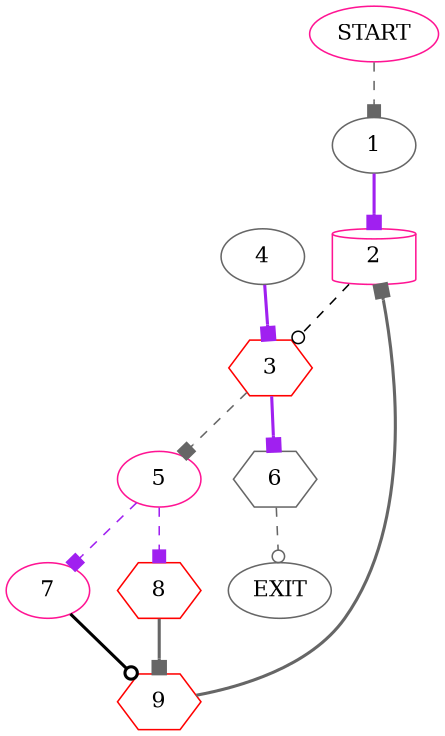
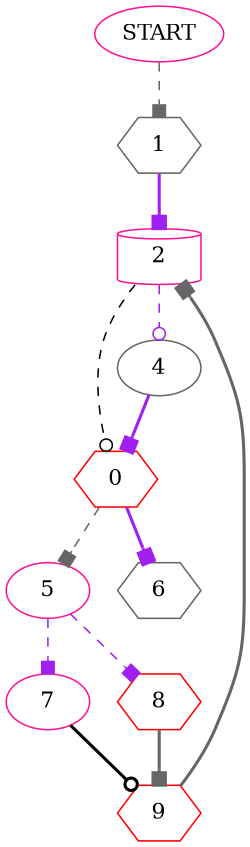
(374, 145) -> (159, 145)
none -> (159, 306)
(271, 368) -> (116, 479)
(280, 591) -> none
